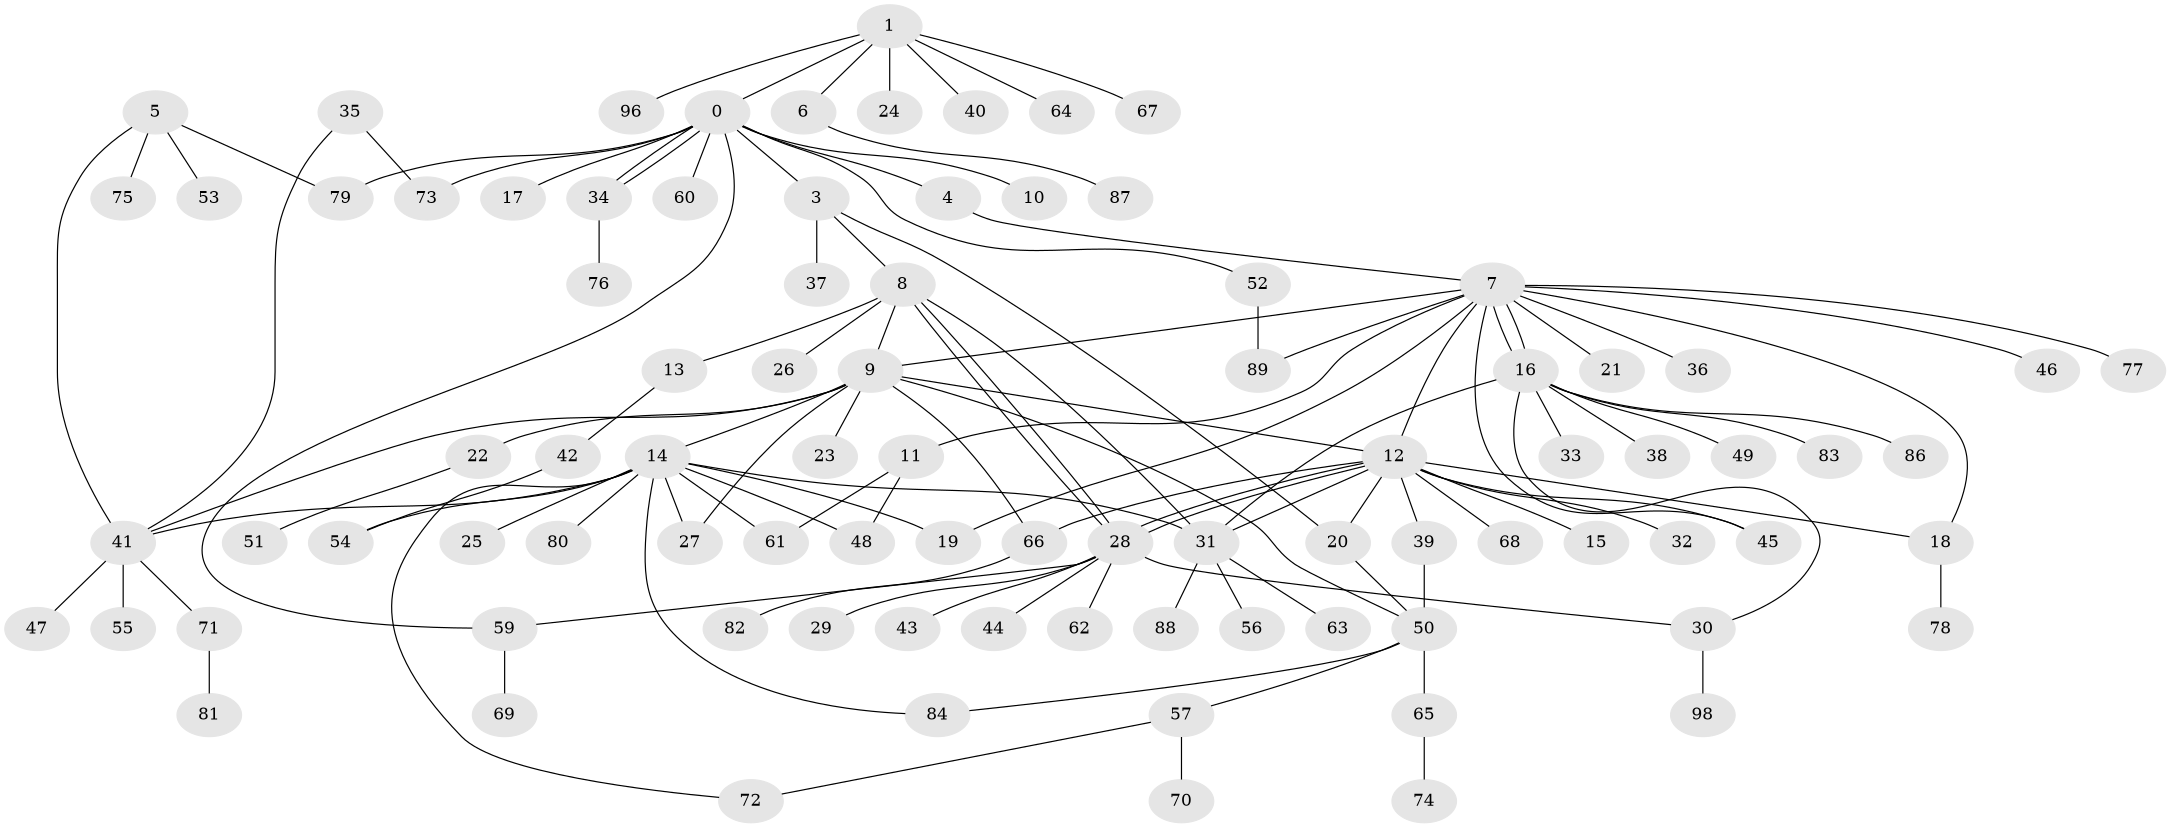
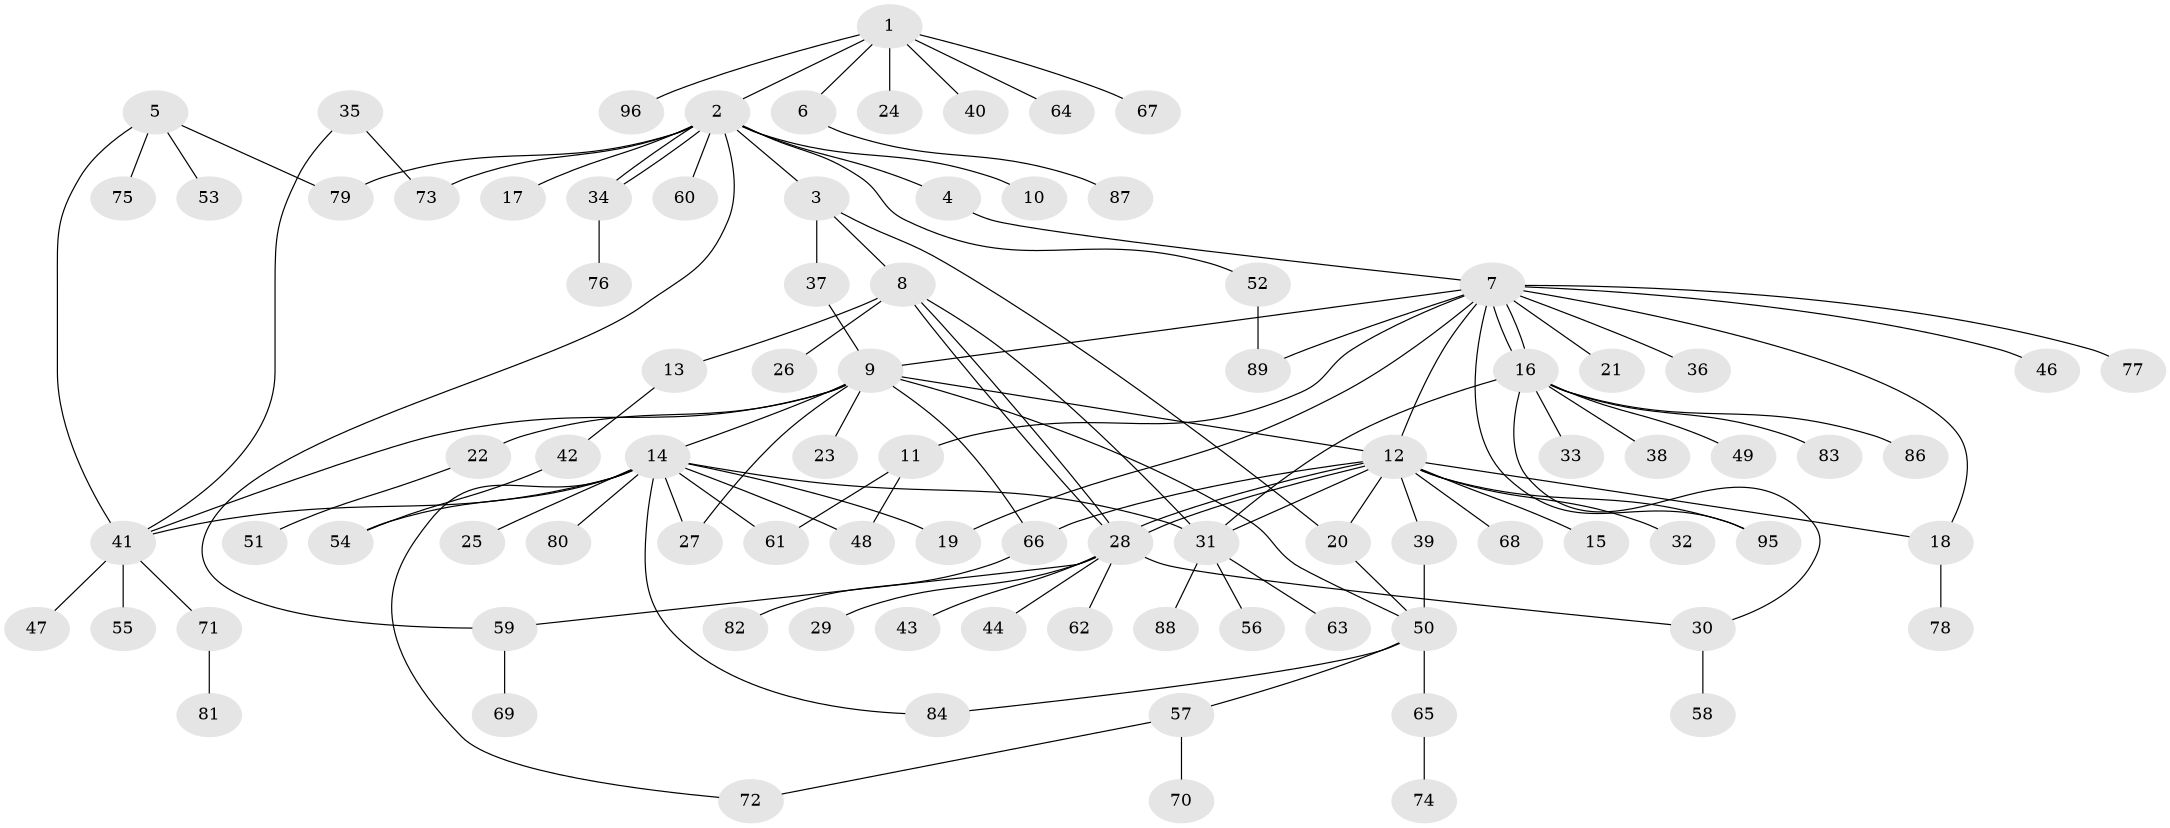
(718, 112) -> (718, 112)
(887, 327) -> (848, 335)
(1769, 543) -> (1769, 543)
(1703, 715) -> (1703, 715)
